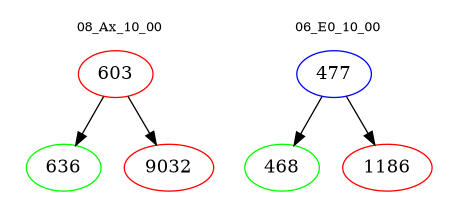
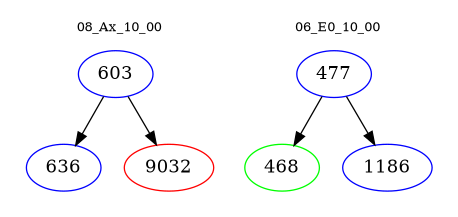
(116, 74) -> (116, 74)
(64, 168) -> (64, 168)
(387, 168) -> (387, 168)
